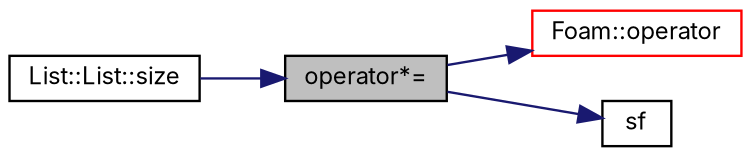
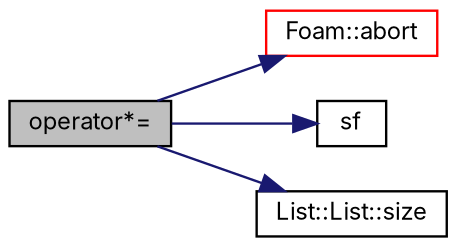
(637, 33) -> (352, 33)
(231, 78) -> (210, 165)
